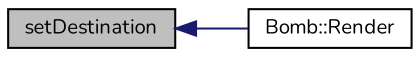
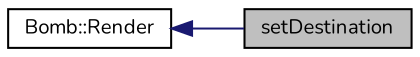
(222, 29) -> (218, 29)
